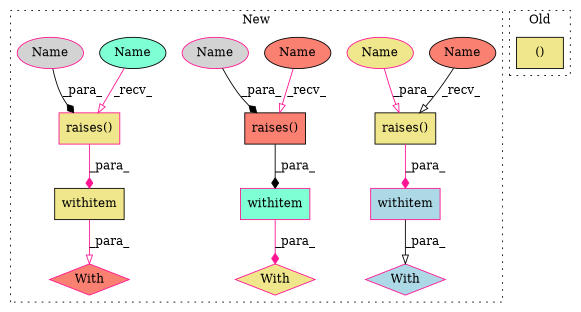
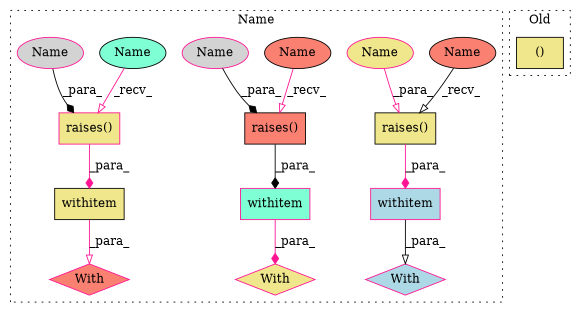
(257, 20) -> (257, 20)
